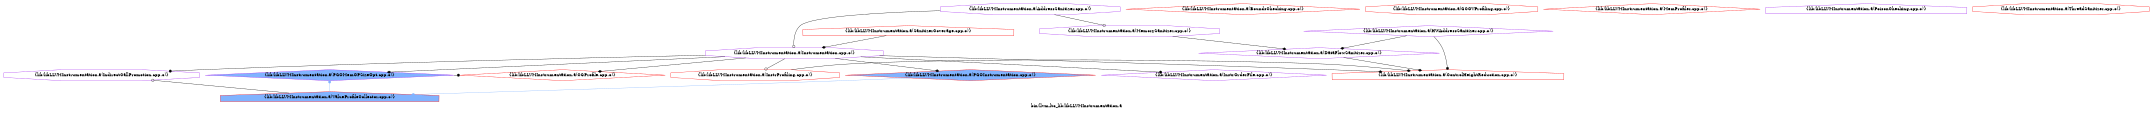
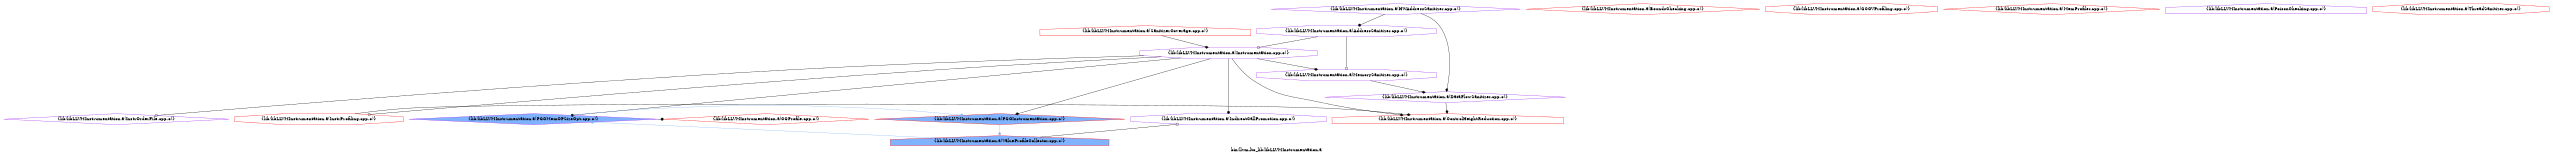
(1443, 51) -> (1373, 19)
(558, 64) -> (877, 87)
(1010, 64) -> (650, 78)
(674, 65) -> (1286, 64)
none -> (716, 106)
